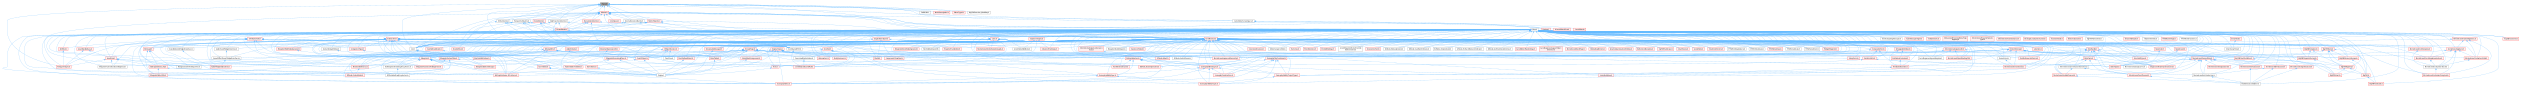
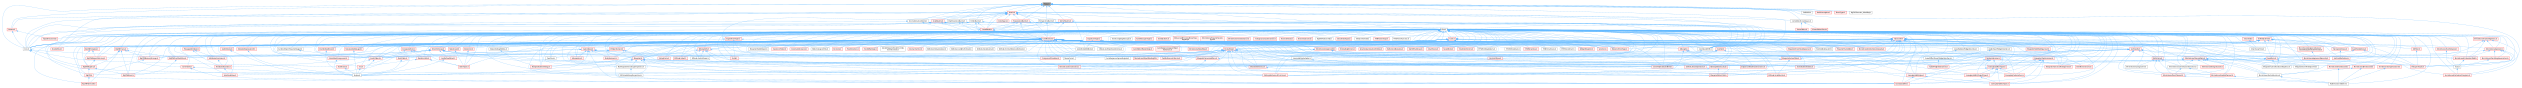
none -> (290, 49)
(1091, 49) -> (2310, 49)
(2436, 67) -> (2457, 67)
